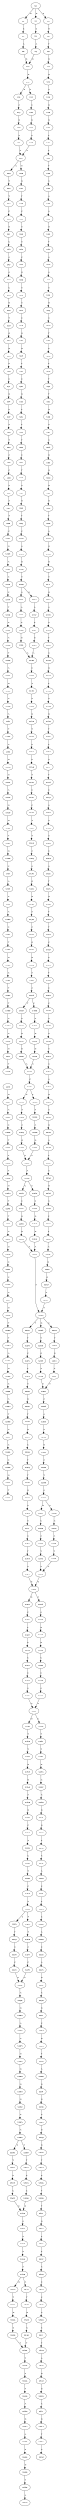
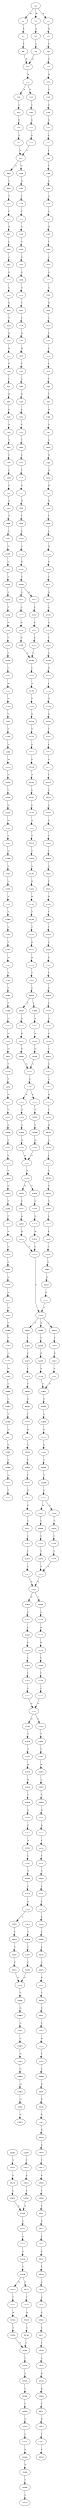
none -> (8, 1078)
(28, 1916) -> none
(20, 2137) -> none
